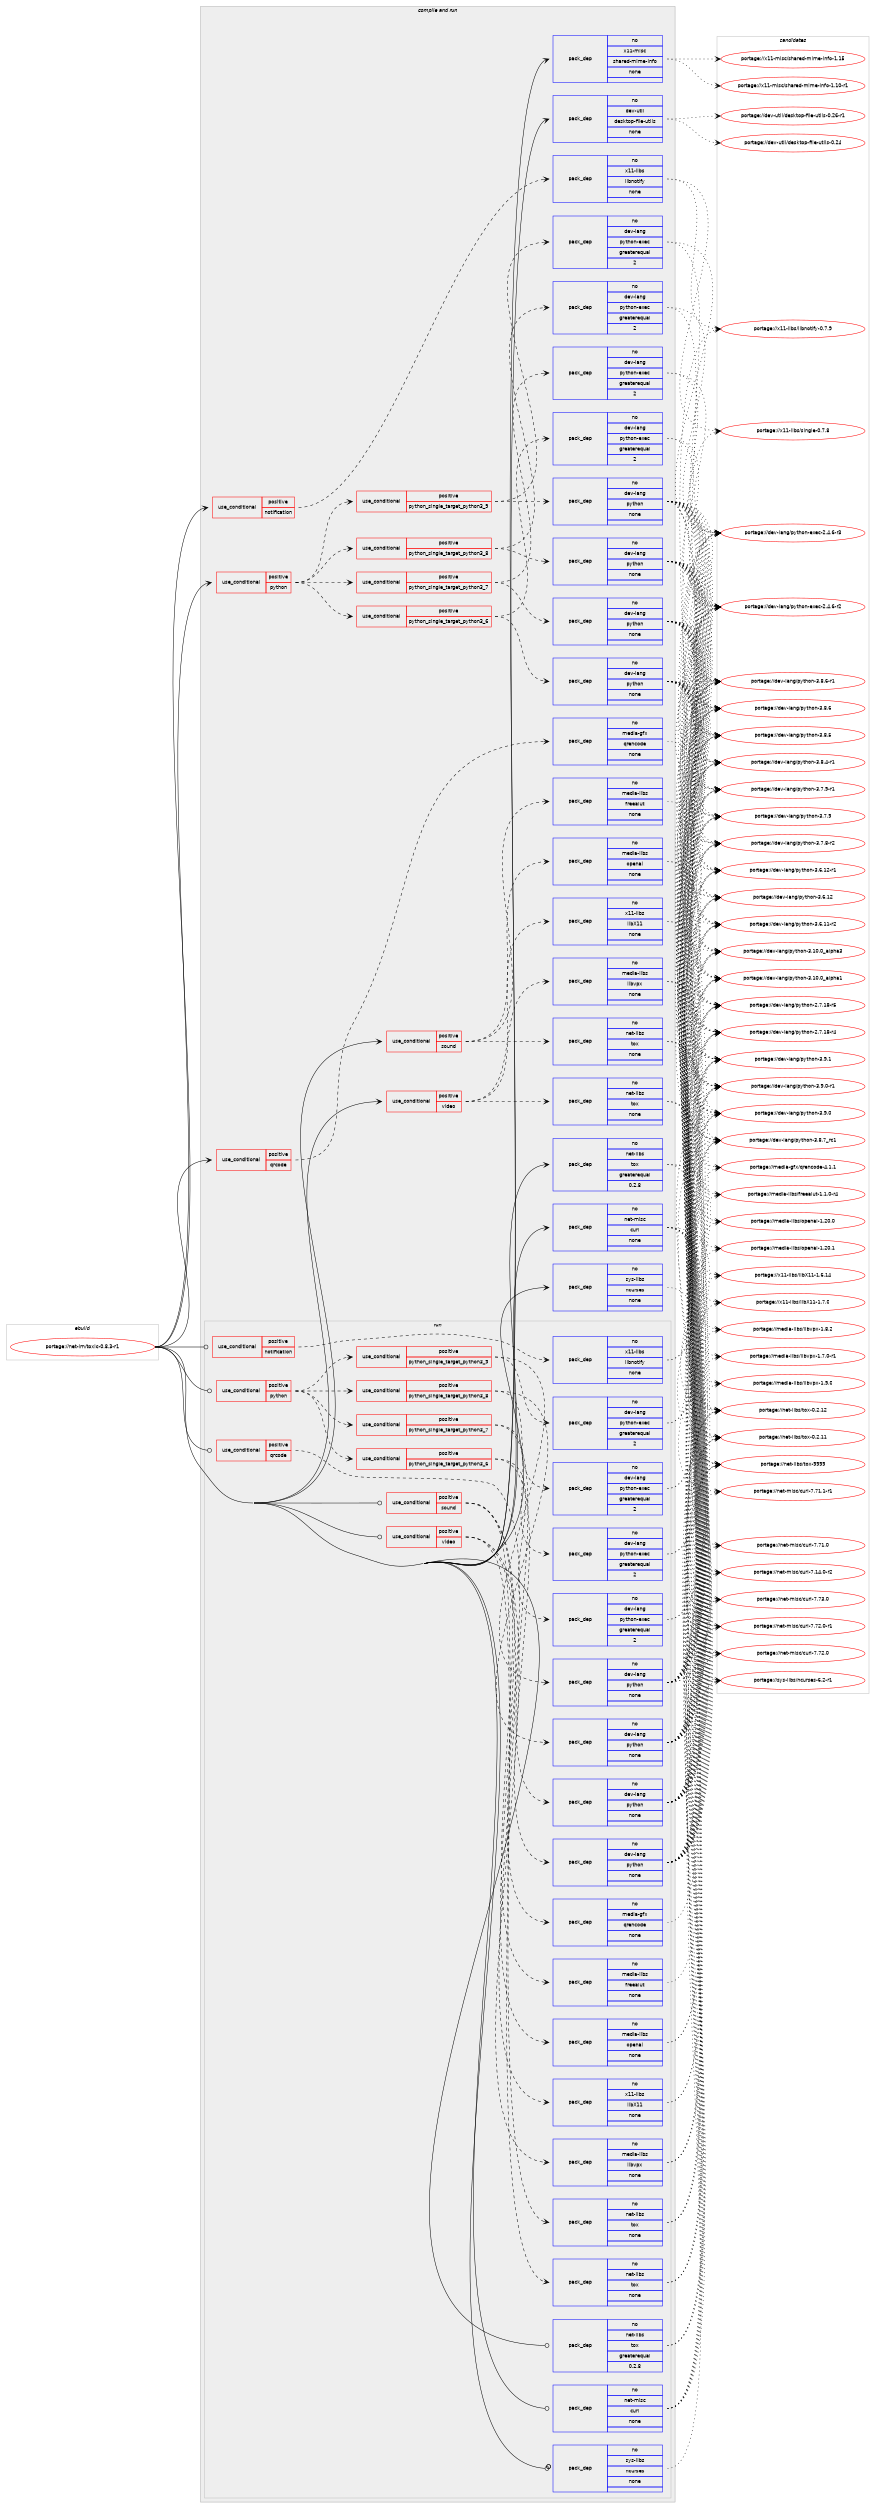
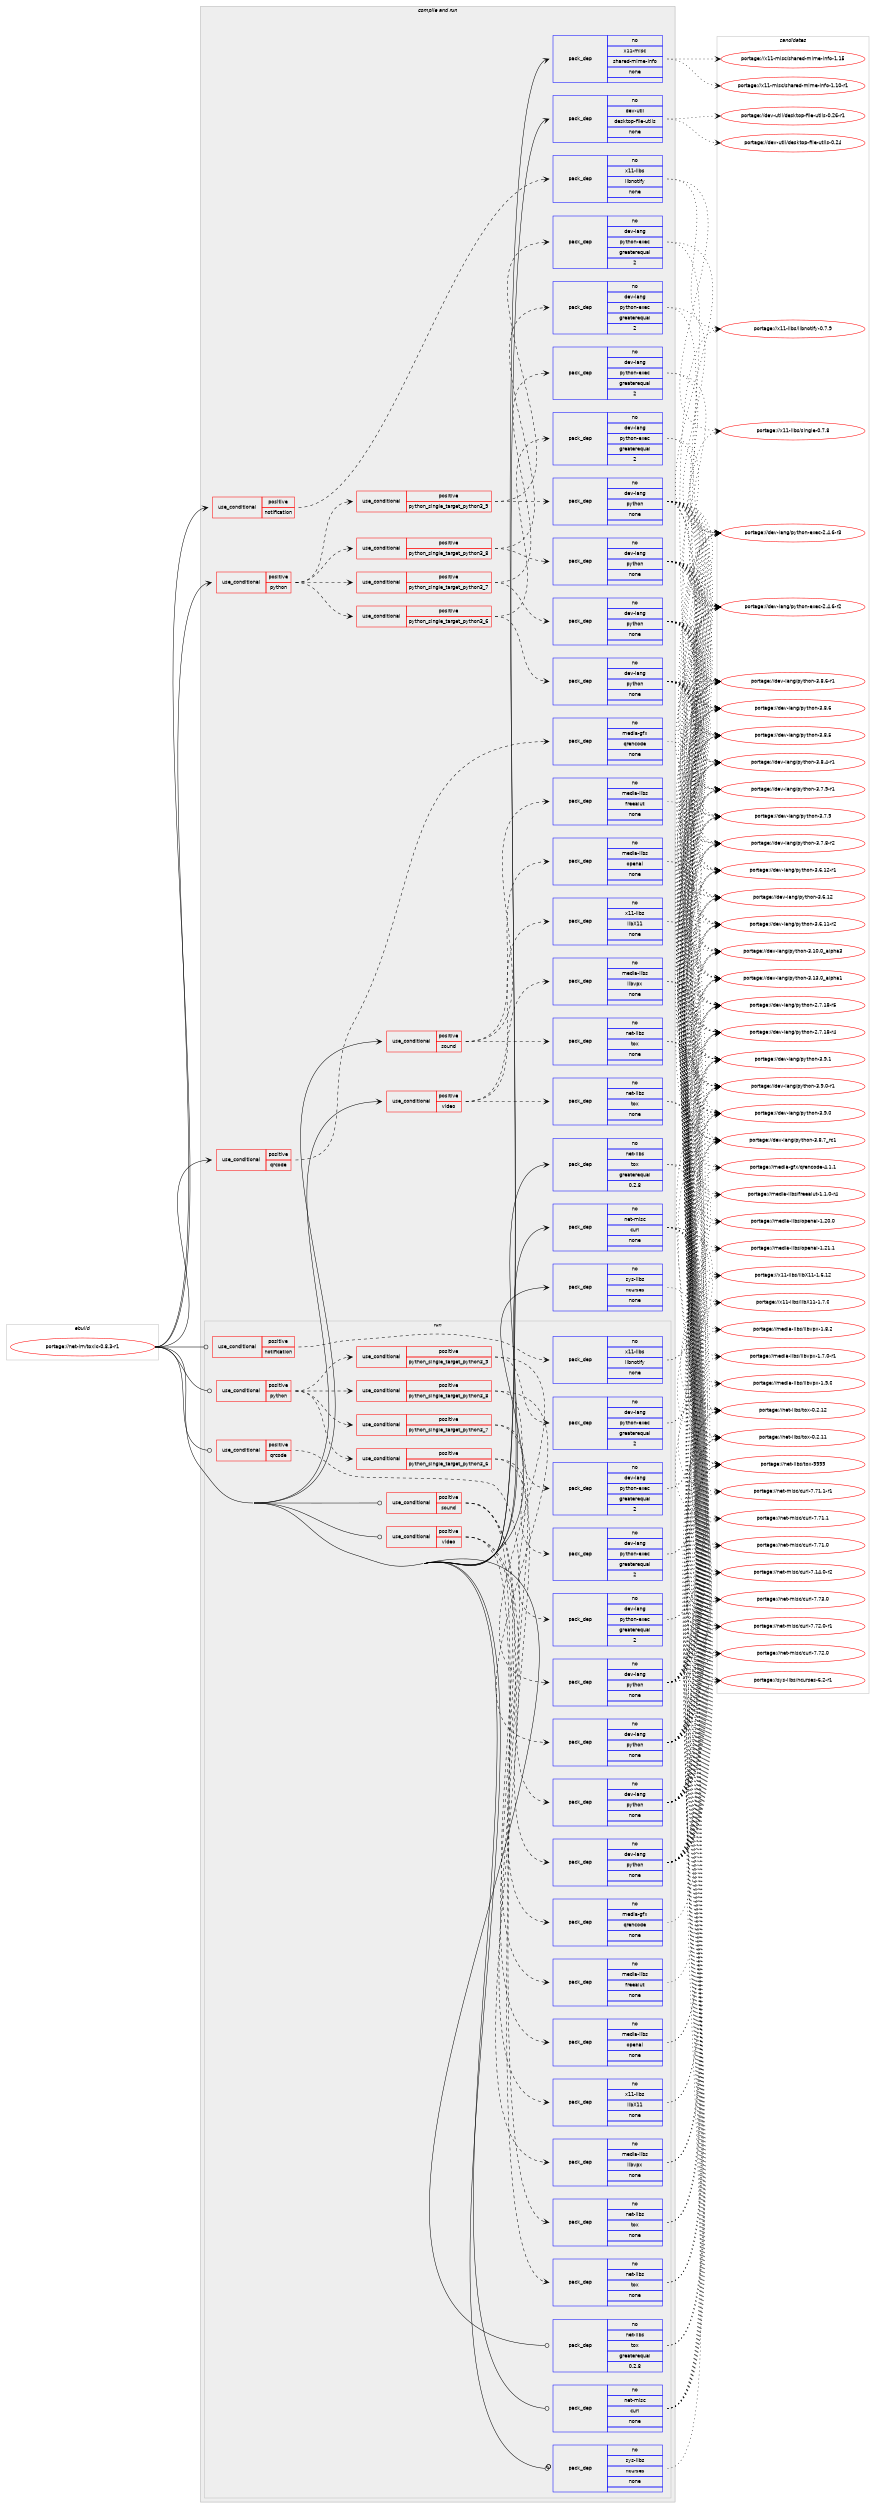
(793, 978) -> (793, 978)
(793, 1248) -> (793, 1248)
(793, 1276) -> (793, 1276)
none -> (793, 1518)
